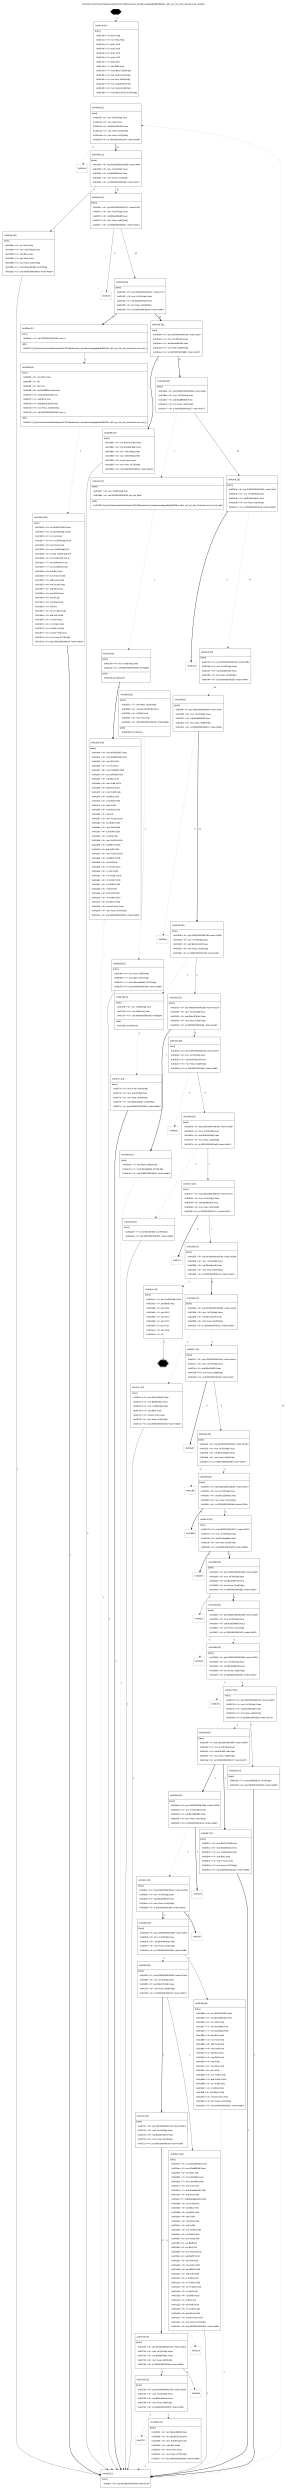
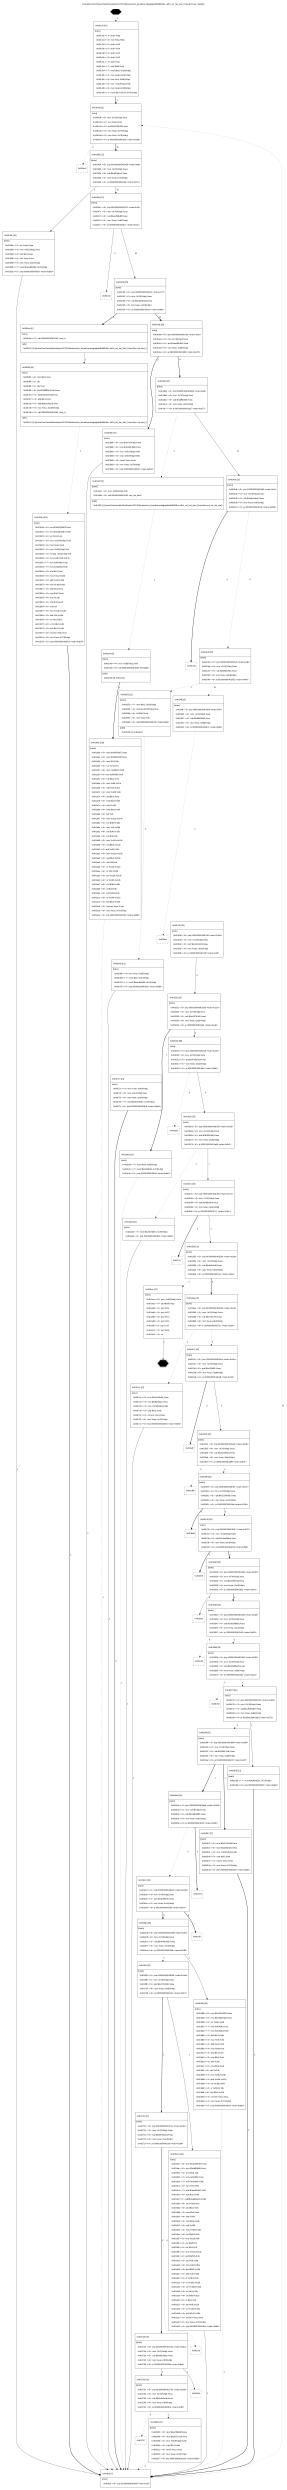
none -> (116, 99)
none -> (185, 687)
(198, 826) -> none
(139, 1011) -> none
